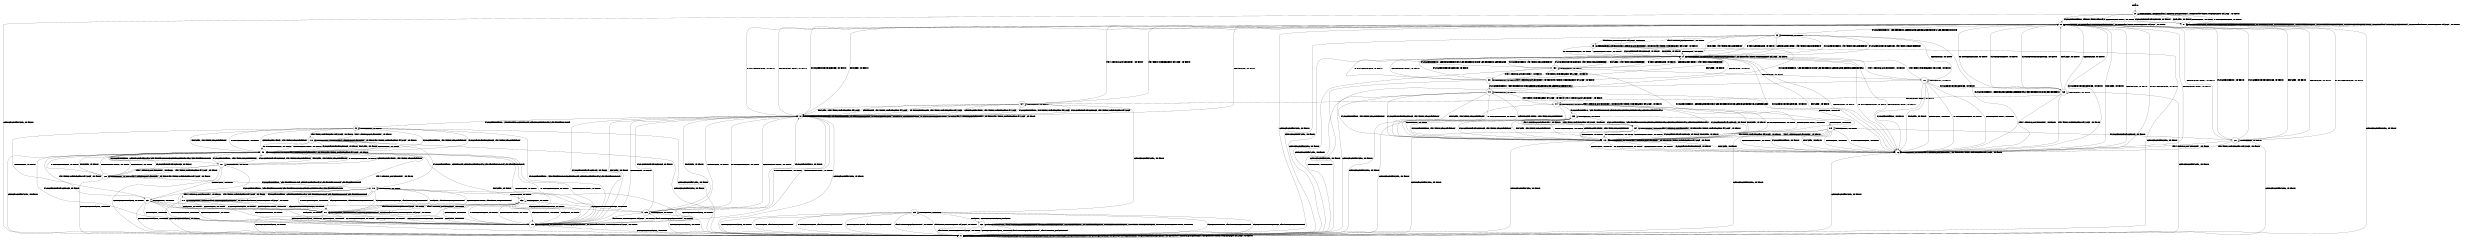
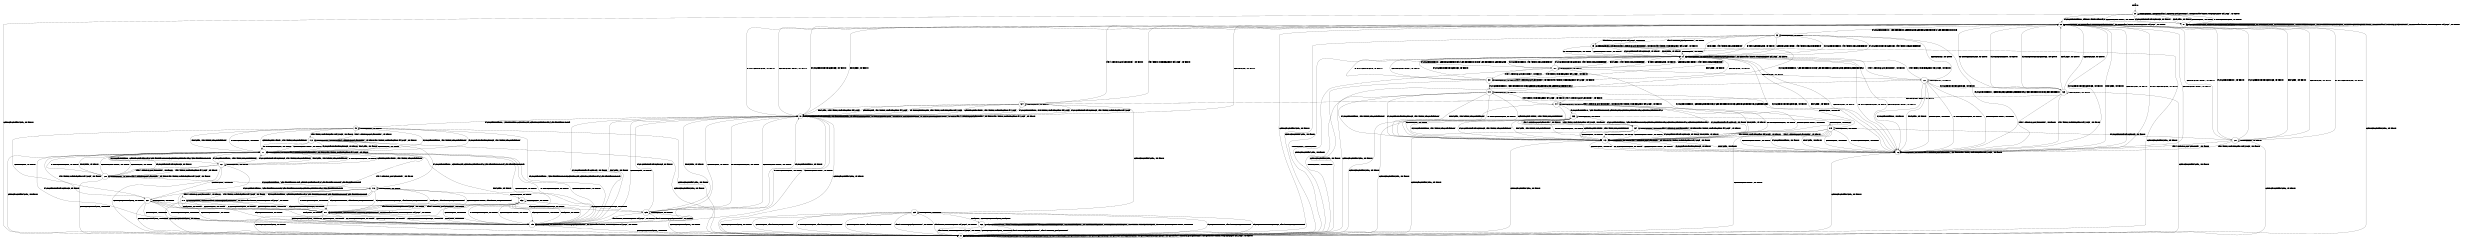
(1555, 68) -> (1555, 68)
(1304, 146) -> (1304, 146)
(263, 152) -> (263, 152)
(1748, 182) -> (1748, 182)
(657, 203) -> none
